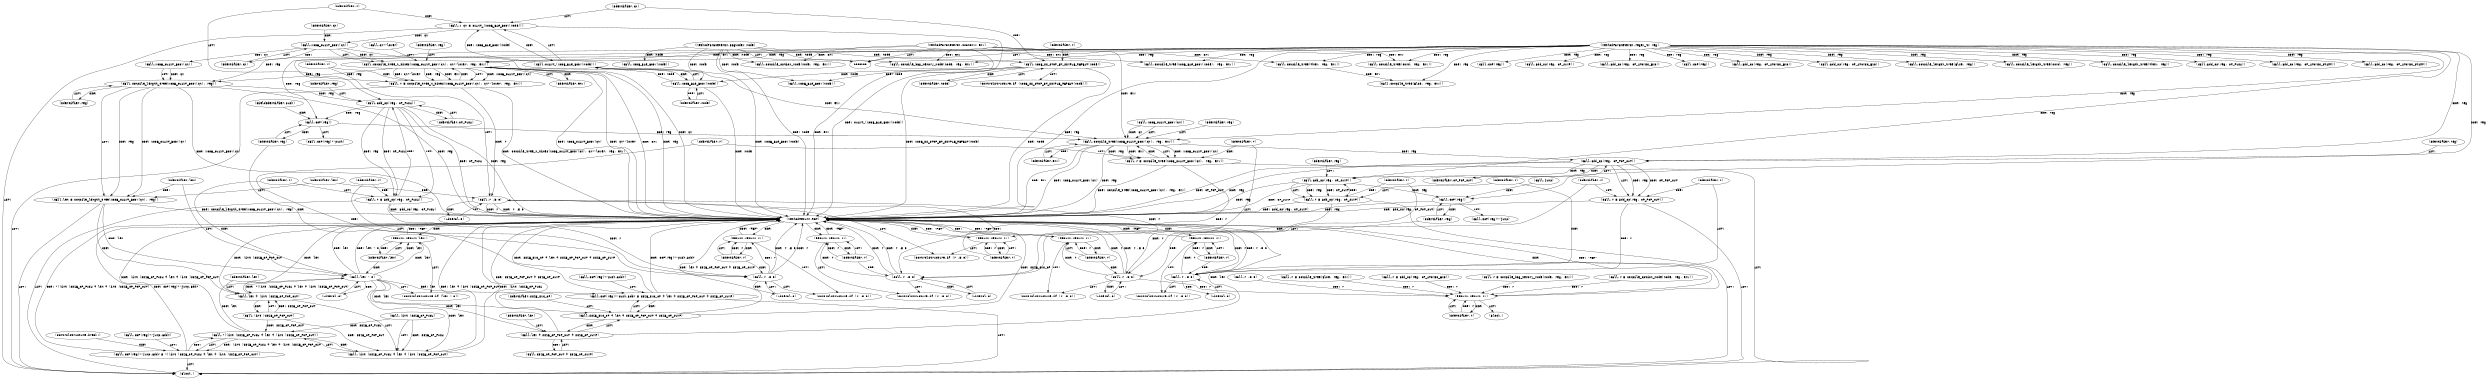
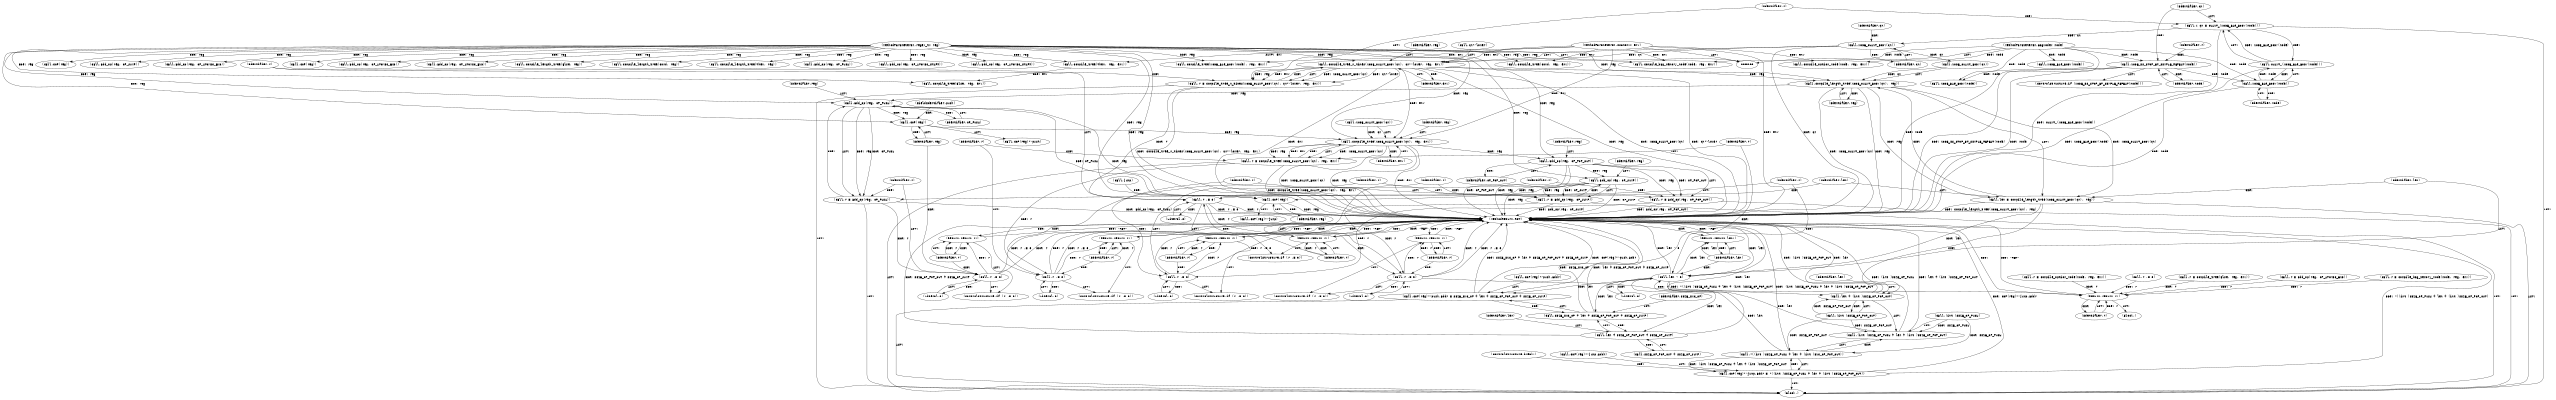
(1202, 55) -> (1274, 55)
none -> (1924, 163)
(430, 297) -> none
(265, 335) -> (1792, 355)
